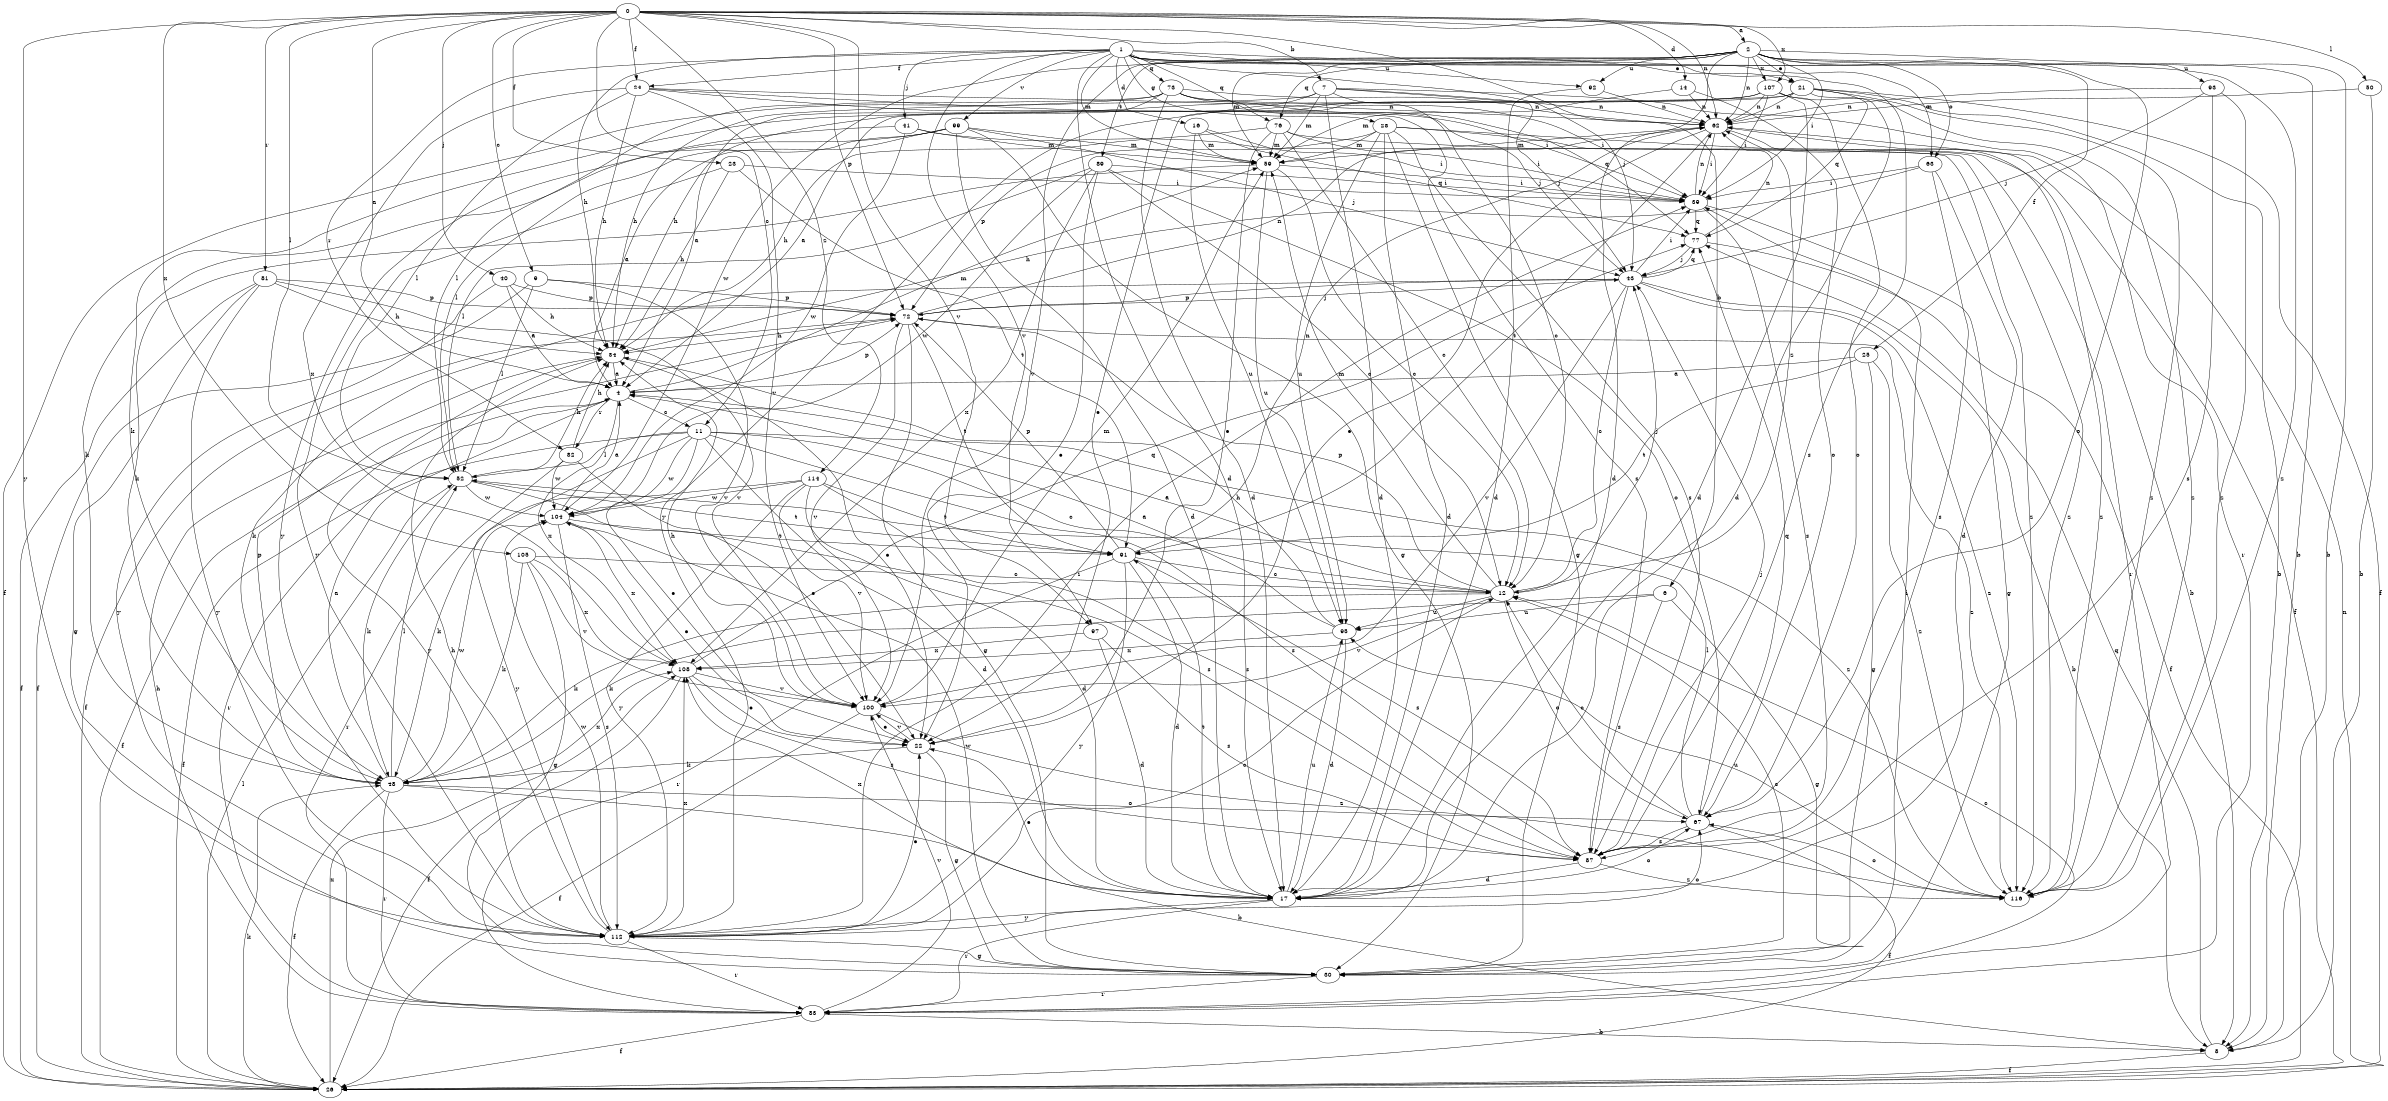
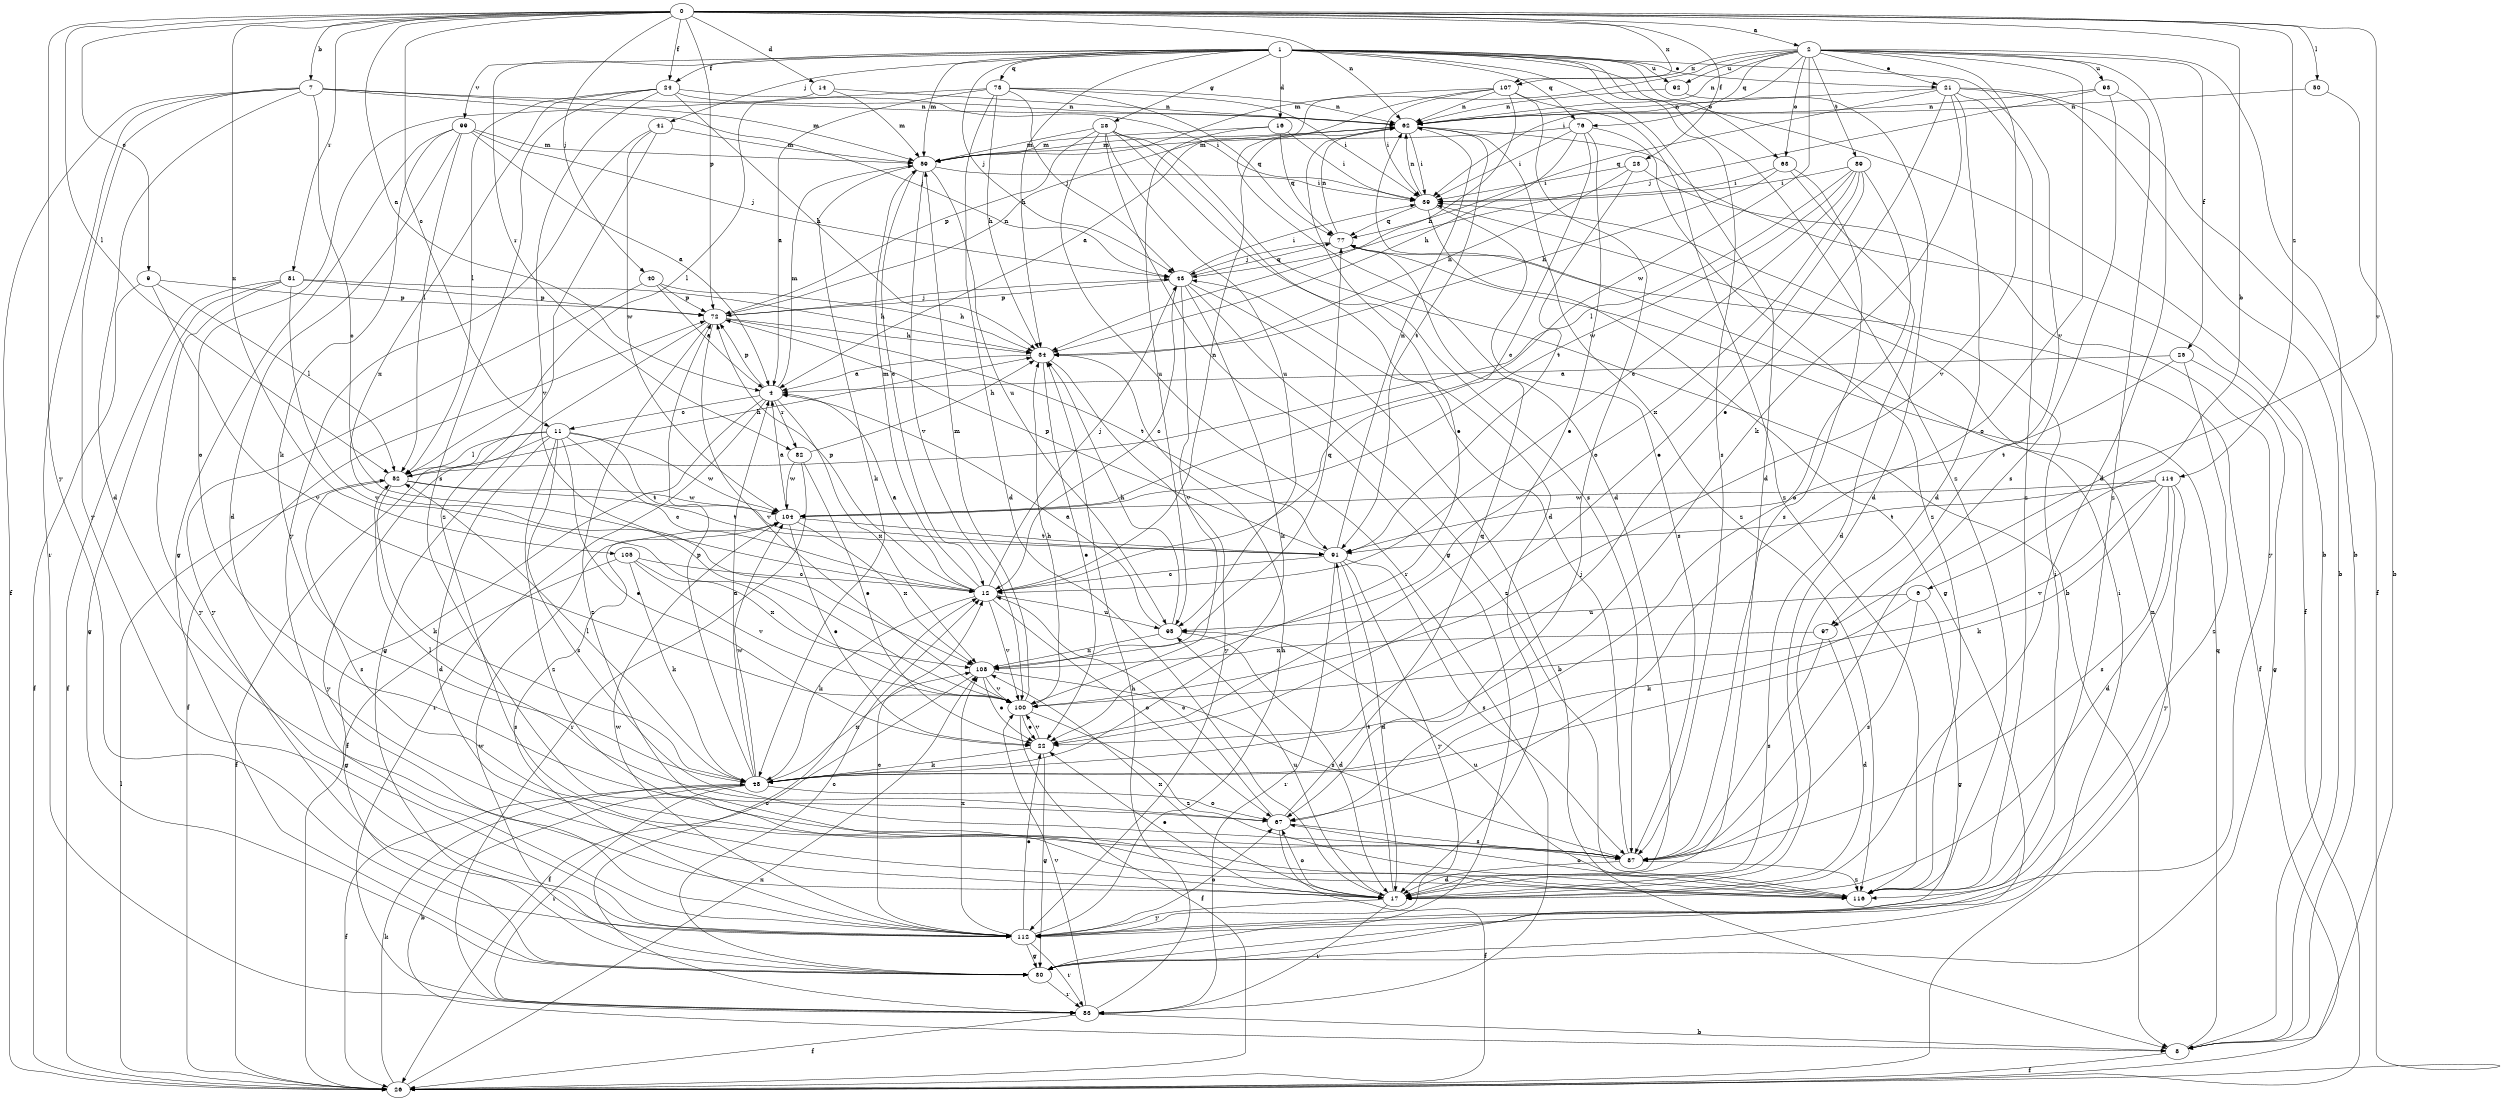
(1792, 355) -> (1214, 355)
none -> (924, 445)
none -> (925, 536)
